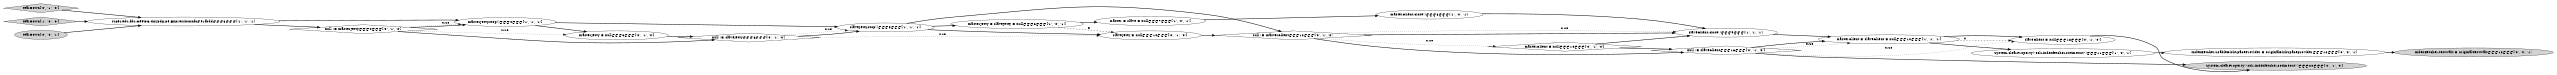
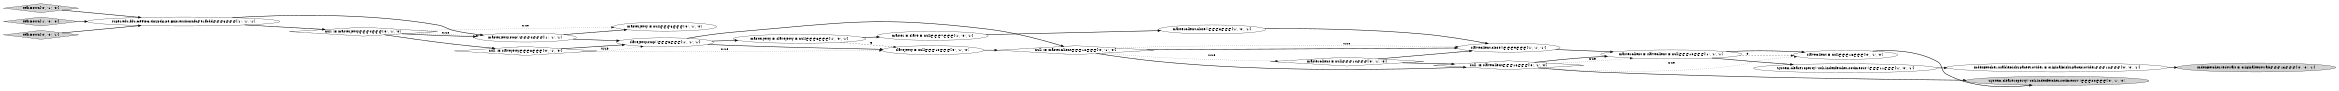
(41, 35) -> (41, 35)
(679, 36) -> none
